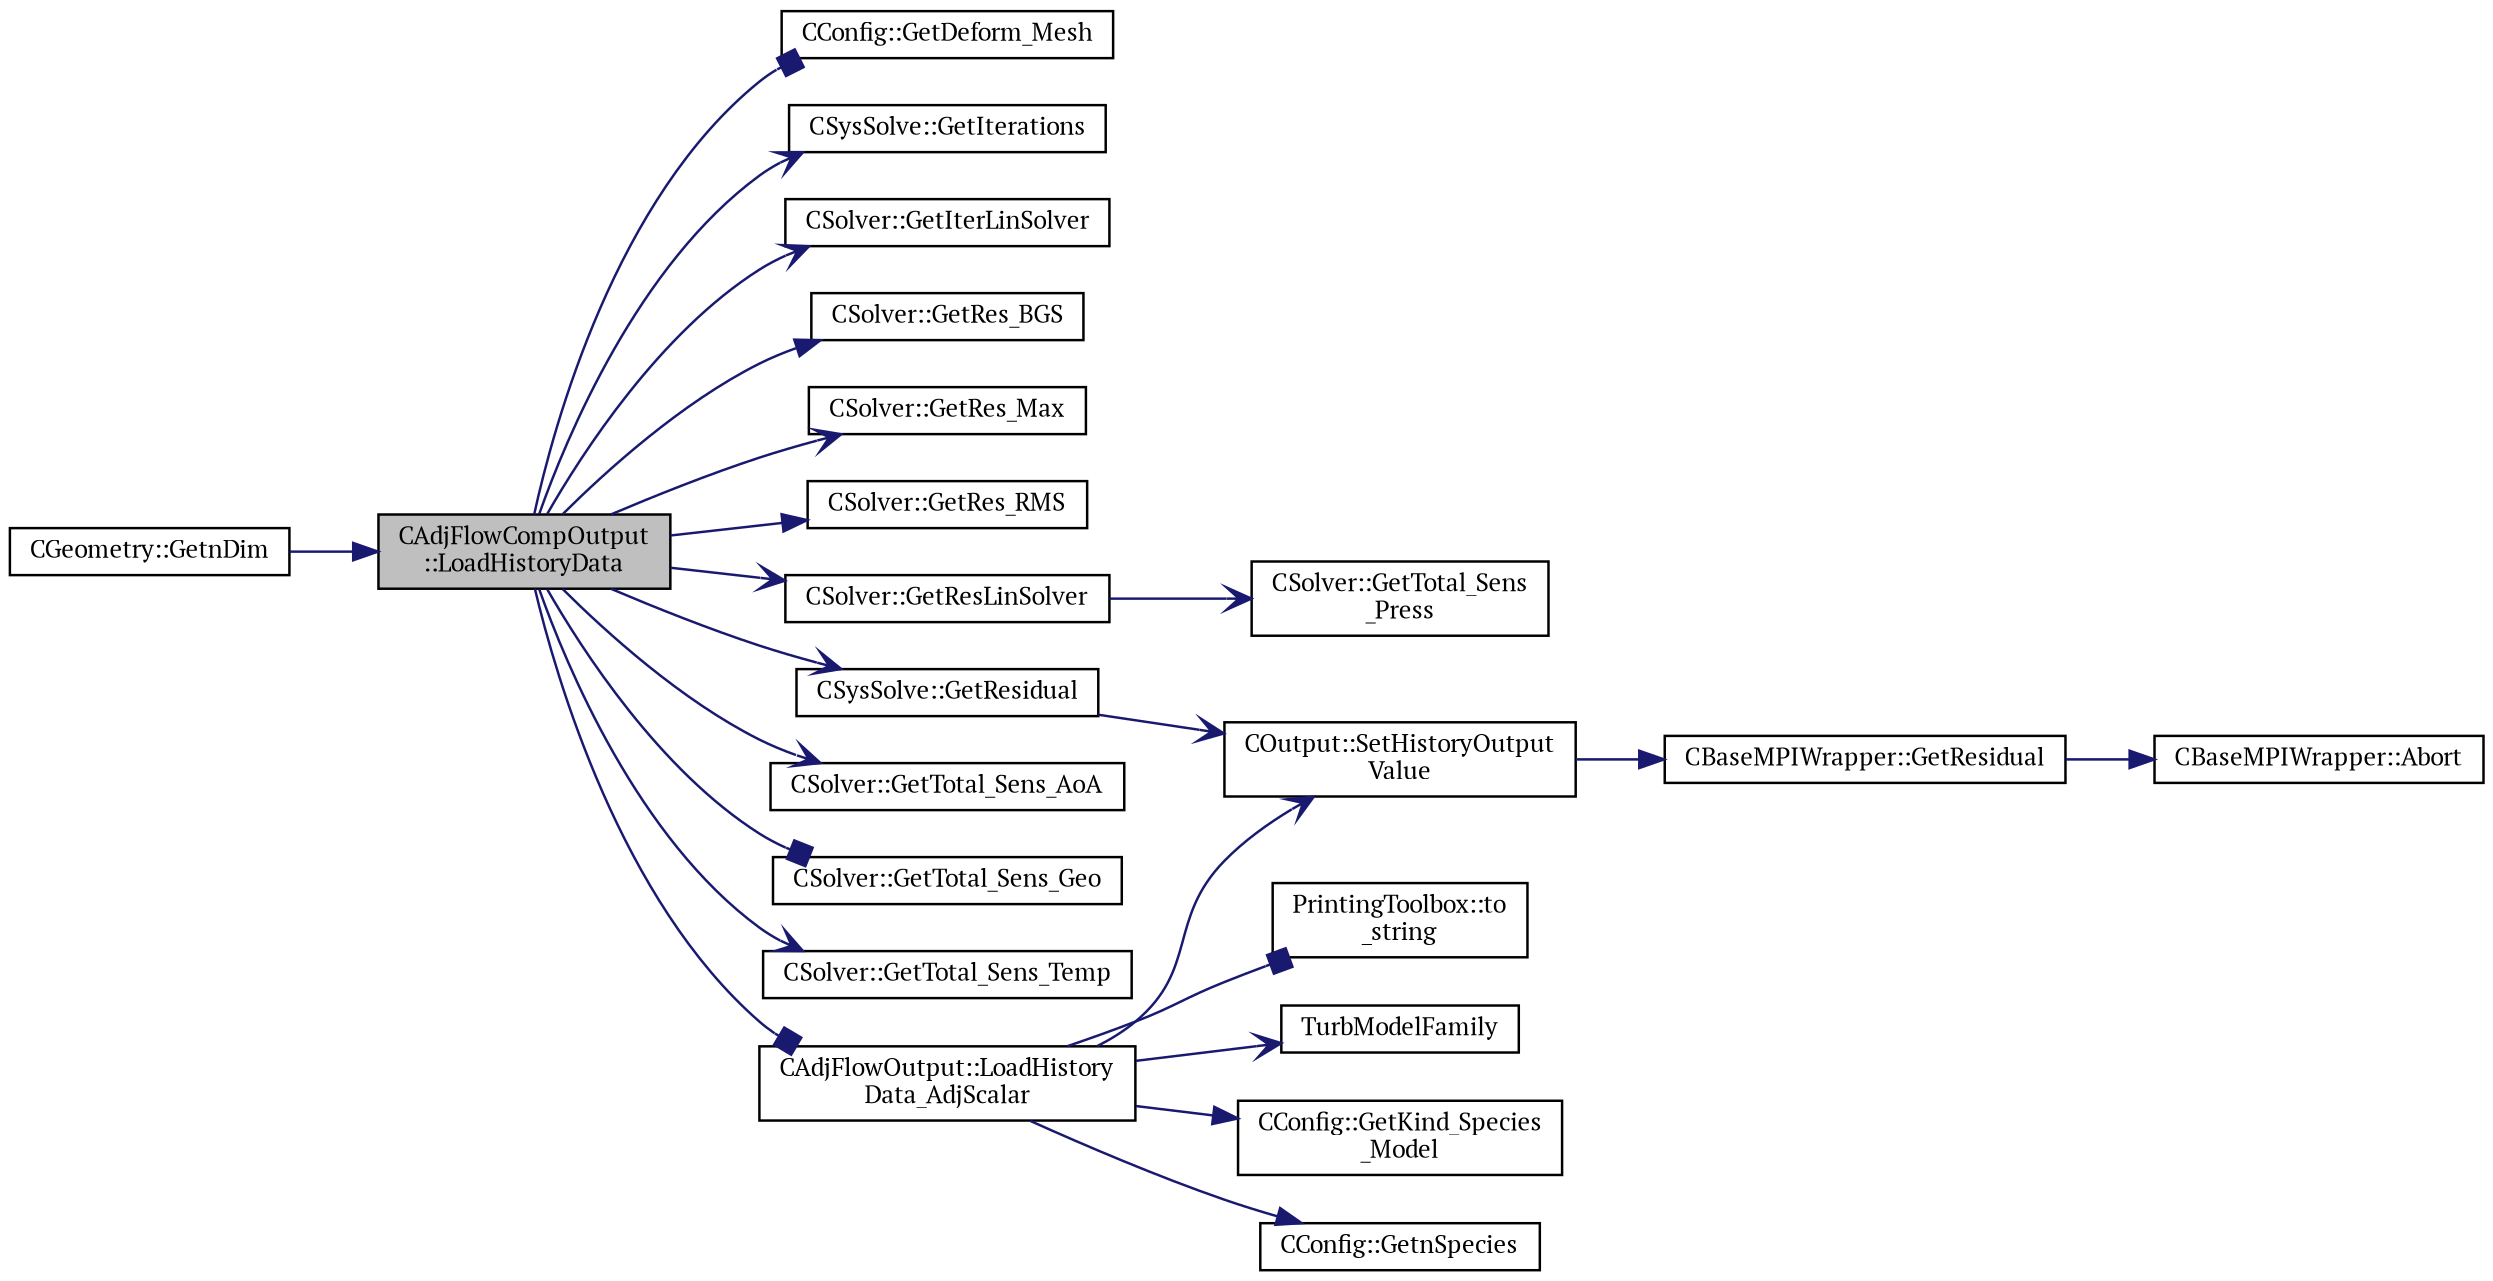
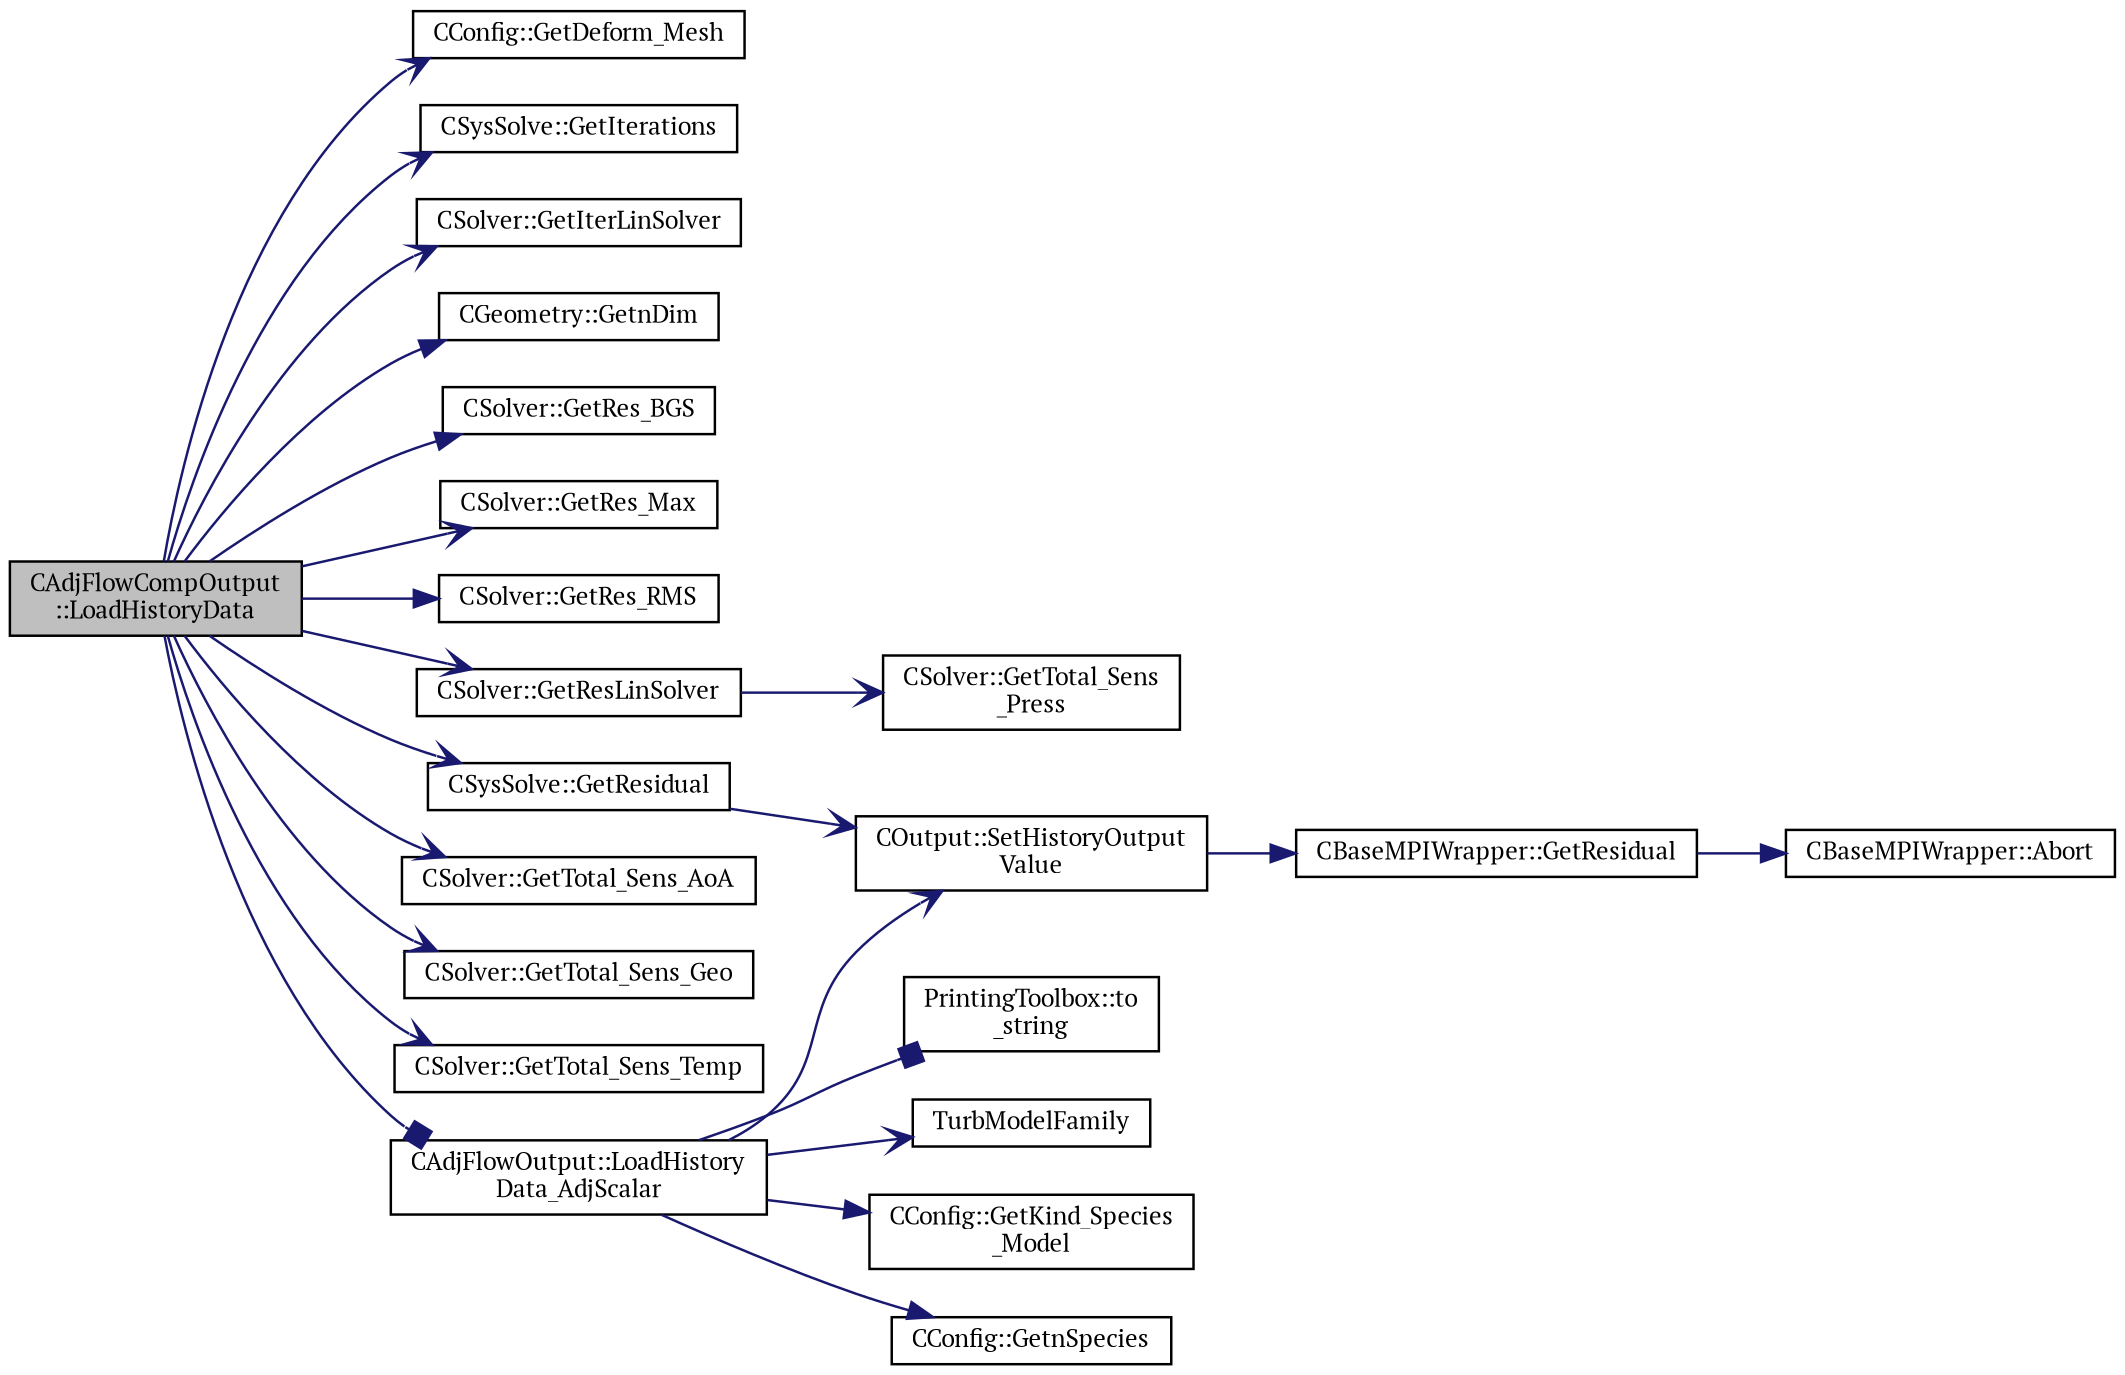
(618, 271) -> (243, 293)
(321, 552) -> (291, 441)
(649, 735) -> (272, 806)
